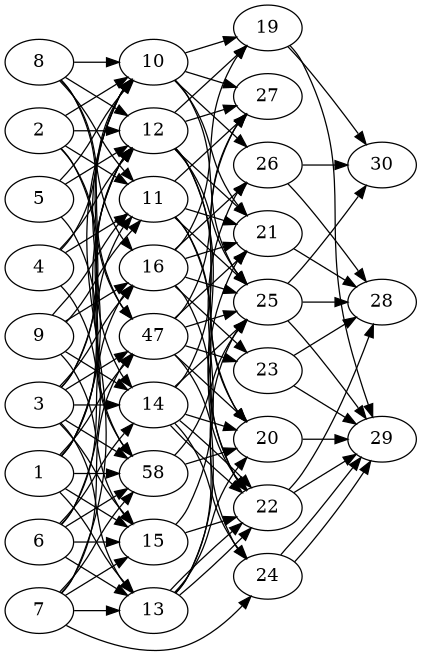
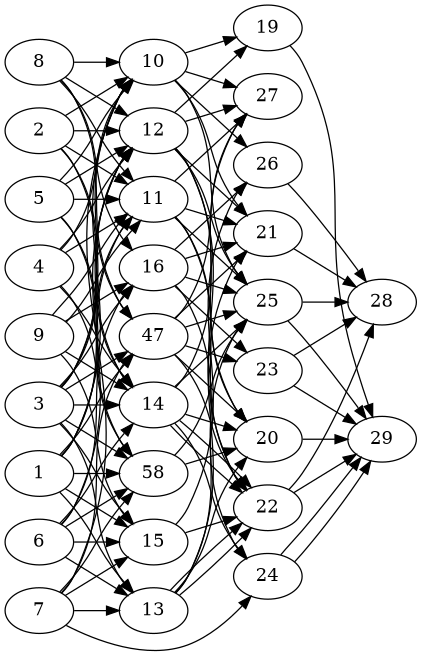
(217, 103) -> none
(382, 165) -> none
none -> (90, 199)
none -> (95, 296)
none -> (95, 309)
none -> (93, 331)
